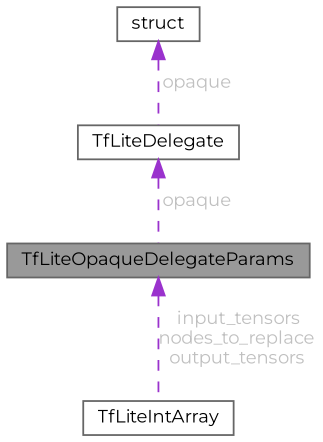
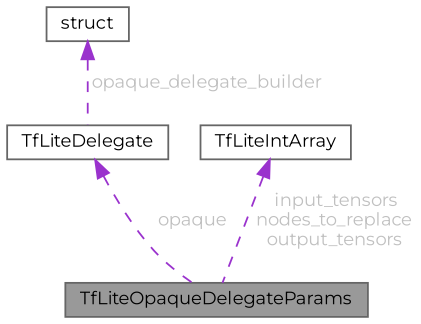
(195, 83) -> (205, 83)
(158, 348) -> (243, 230)
